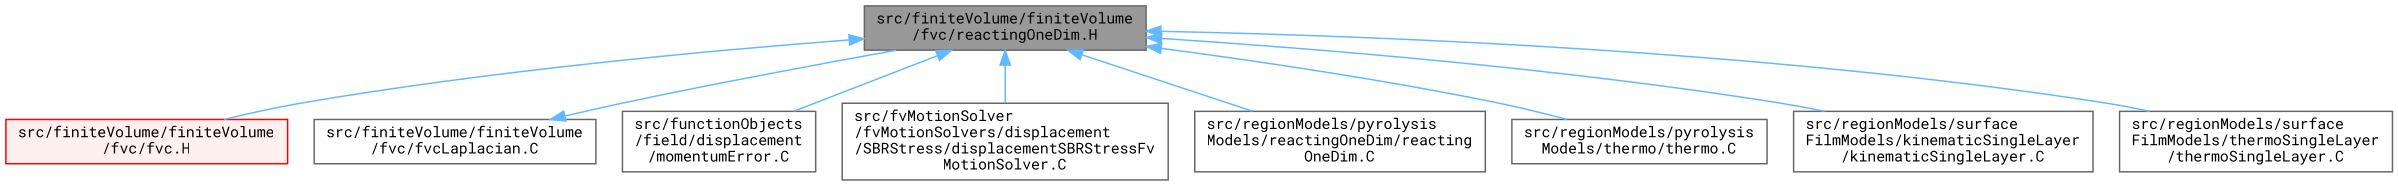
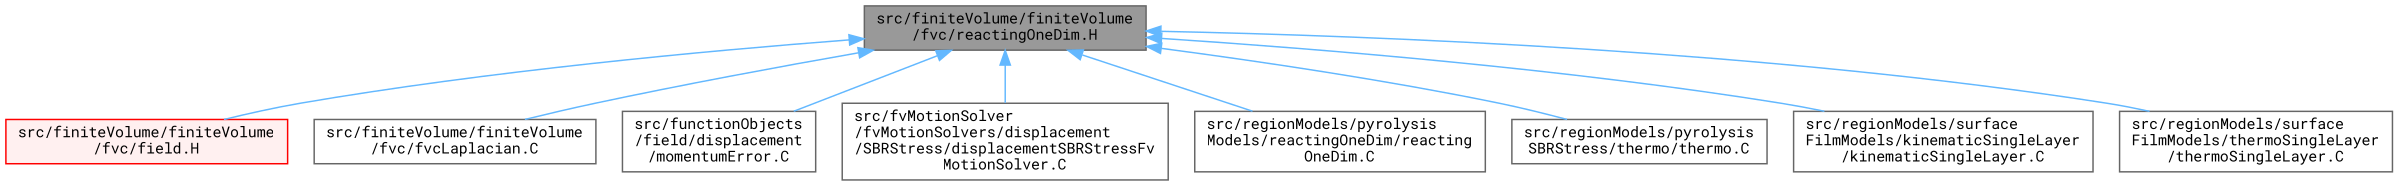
(730, 81) -> (691, 84)
(147, 142) -> (147, 142)
(1639, 142) -> (1639, 142)
